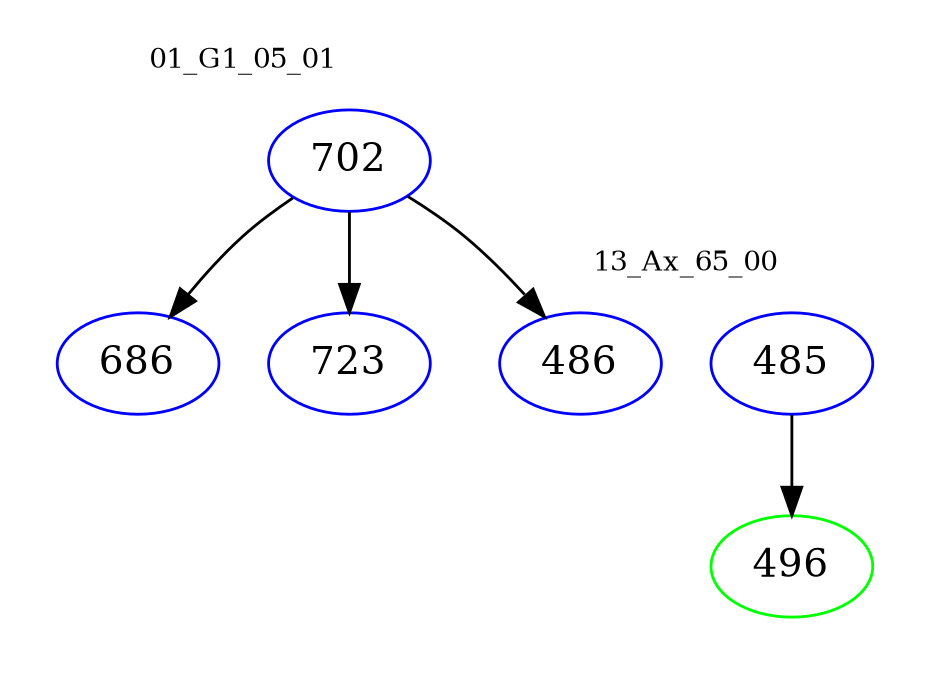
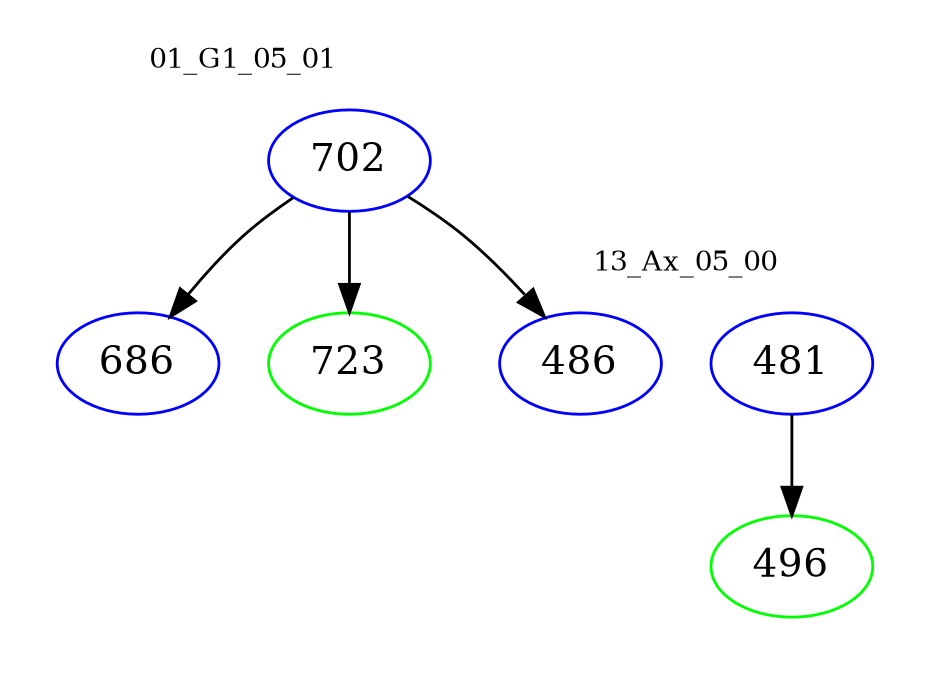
(686, 263) -> (686, 263)
(349, 364) -> (349, 364)
(792, 364) -> (792, 364)
